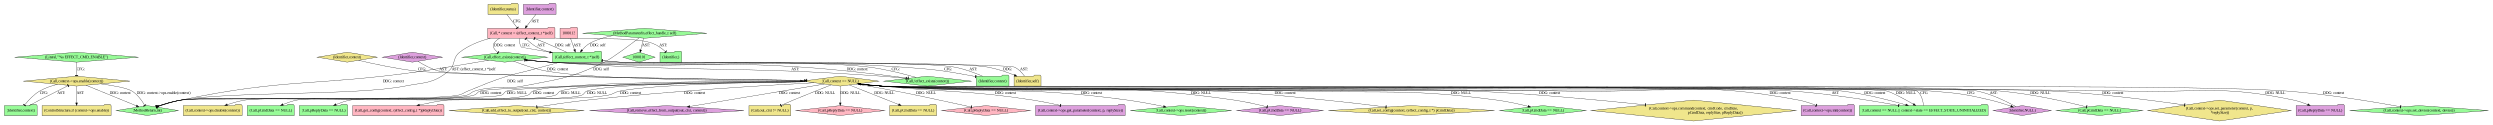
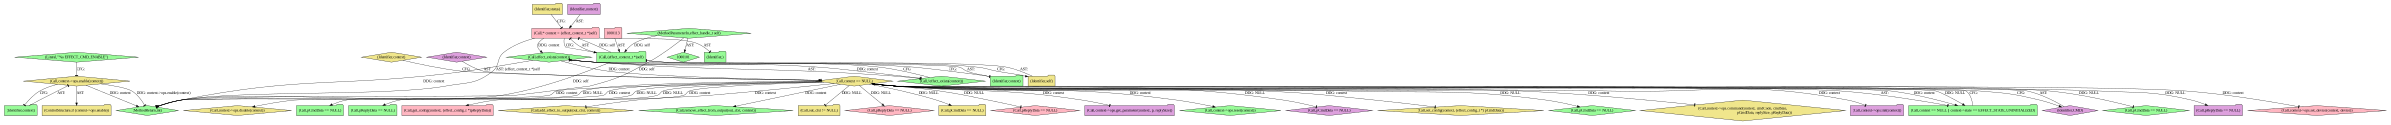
(493, 45) -> (538, 44)
(1008, 69) -> (1002, 69)
(213, 111) -> (237, 111)
(667, 111) -> (716, 111)
(2022, 111) -> (2070, 111)
(2219, 111) -> none
(2419, 111) -> (2317, 111)
